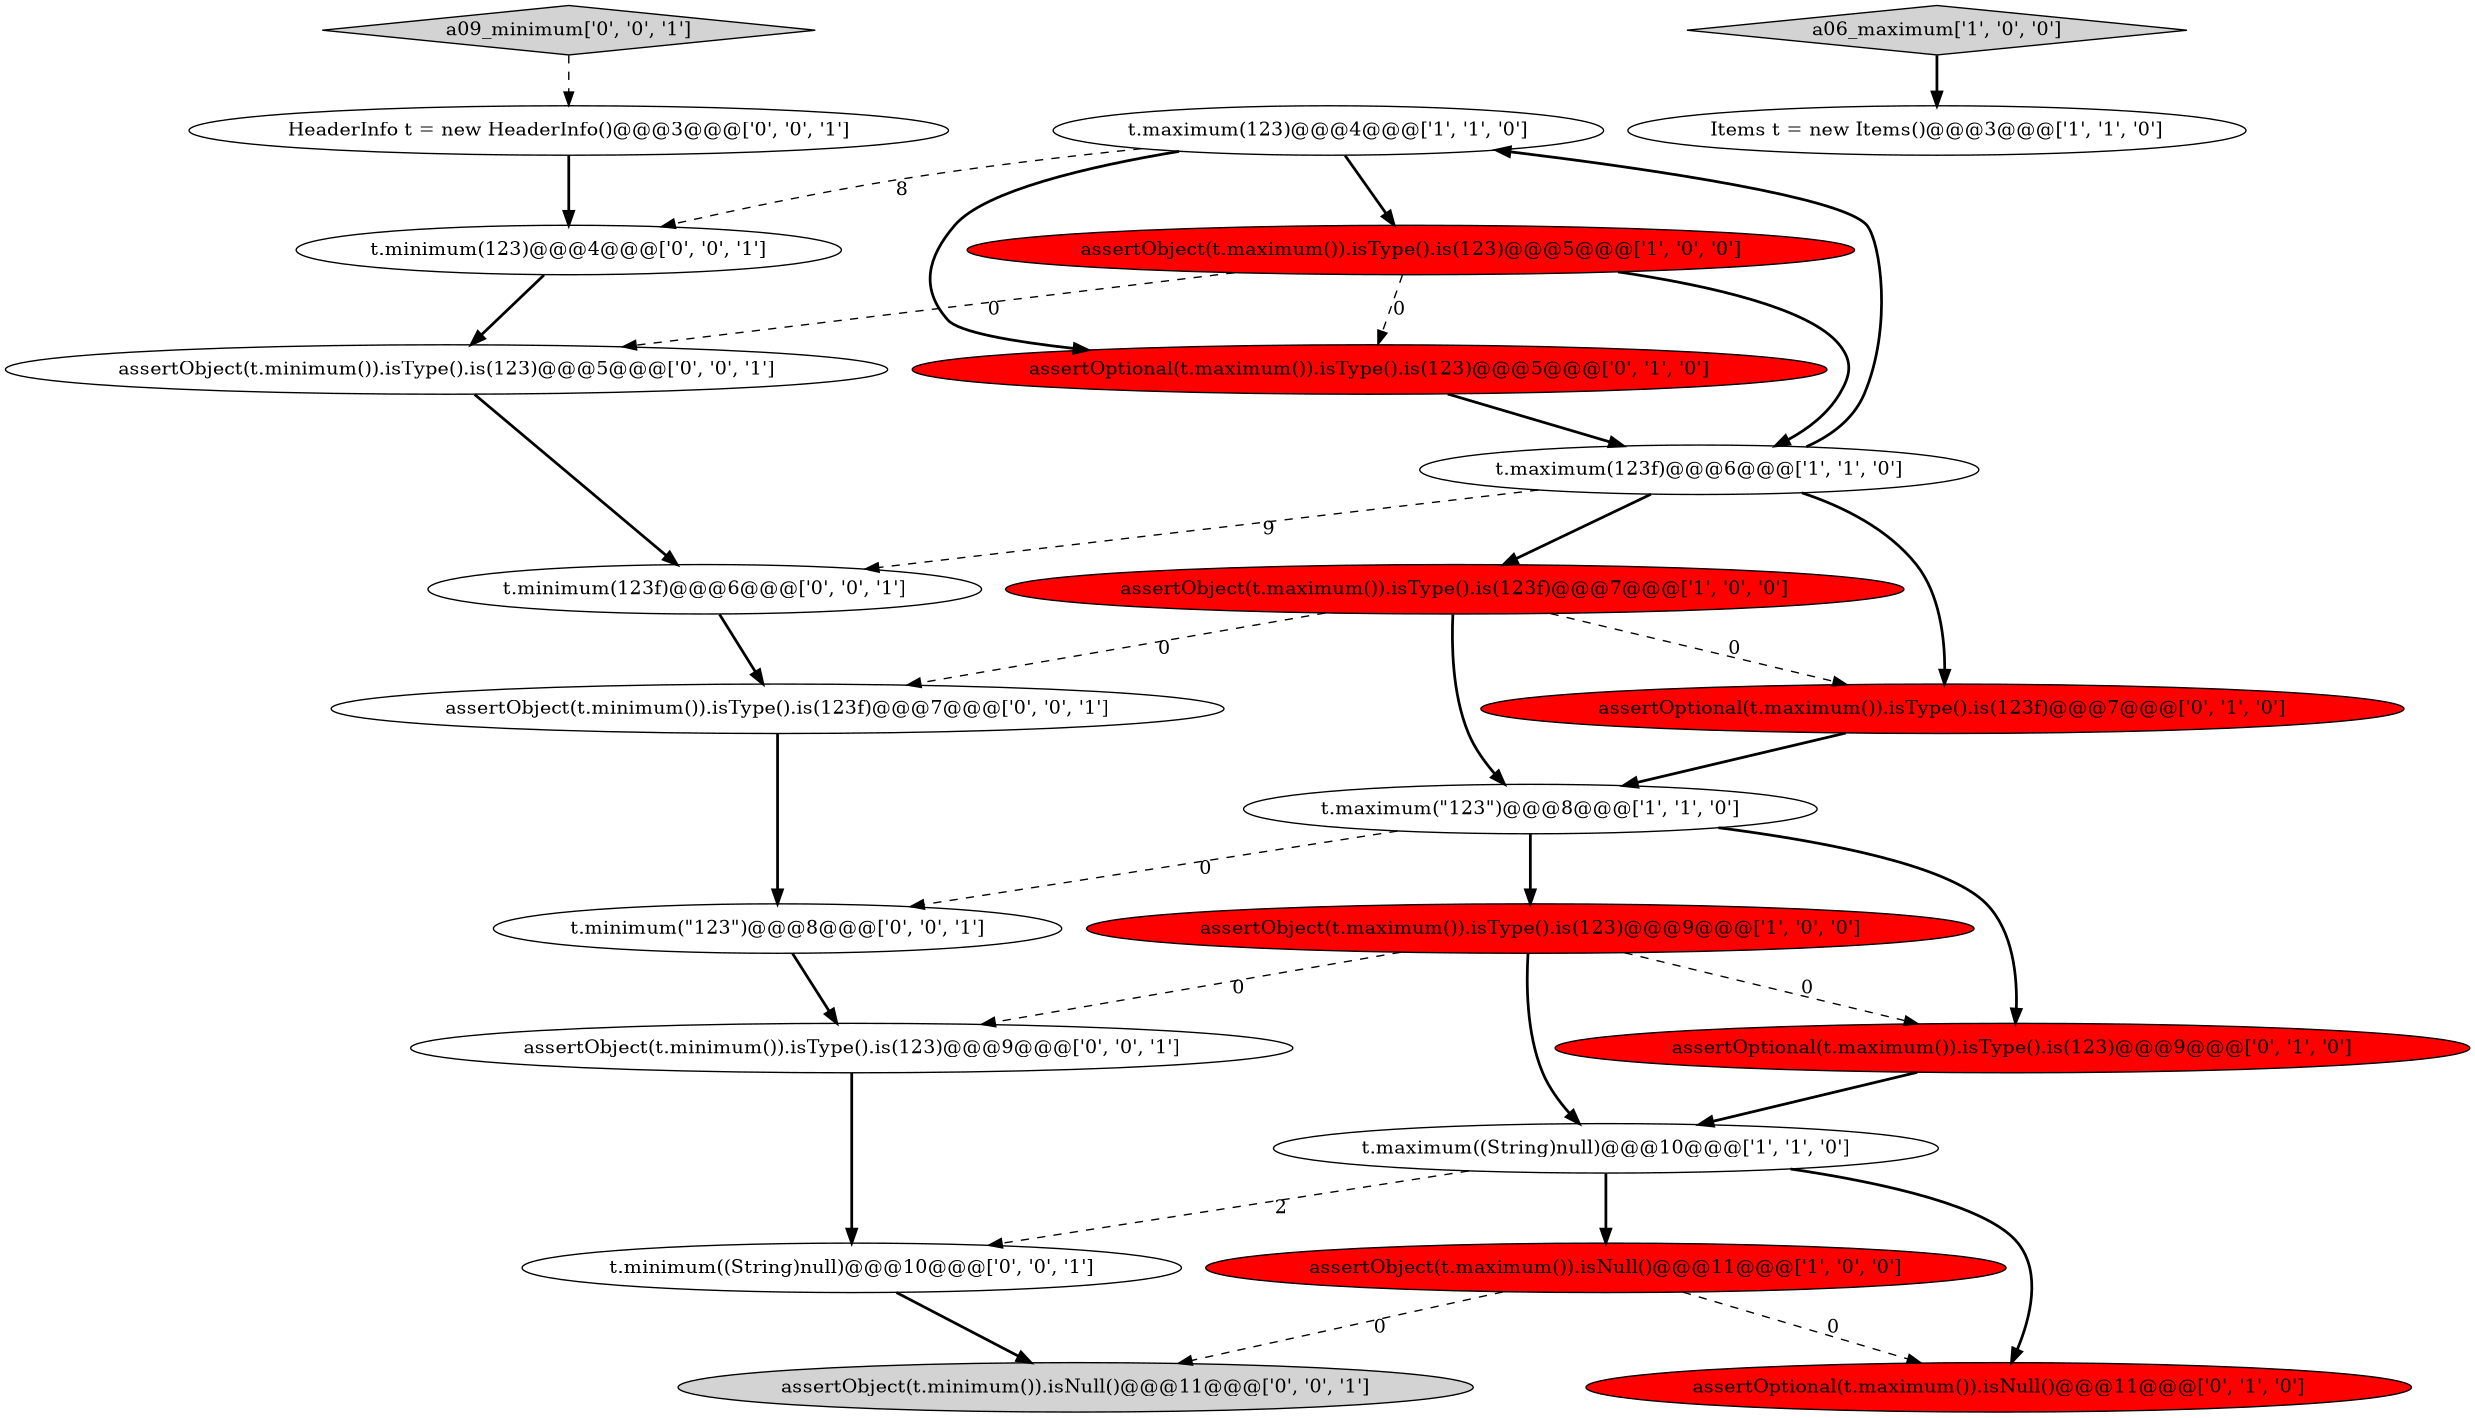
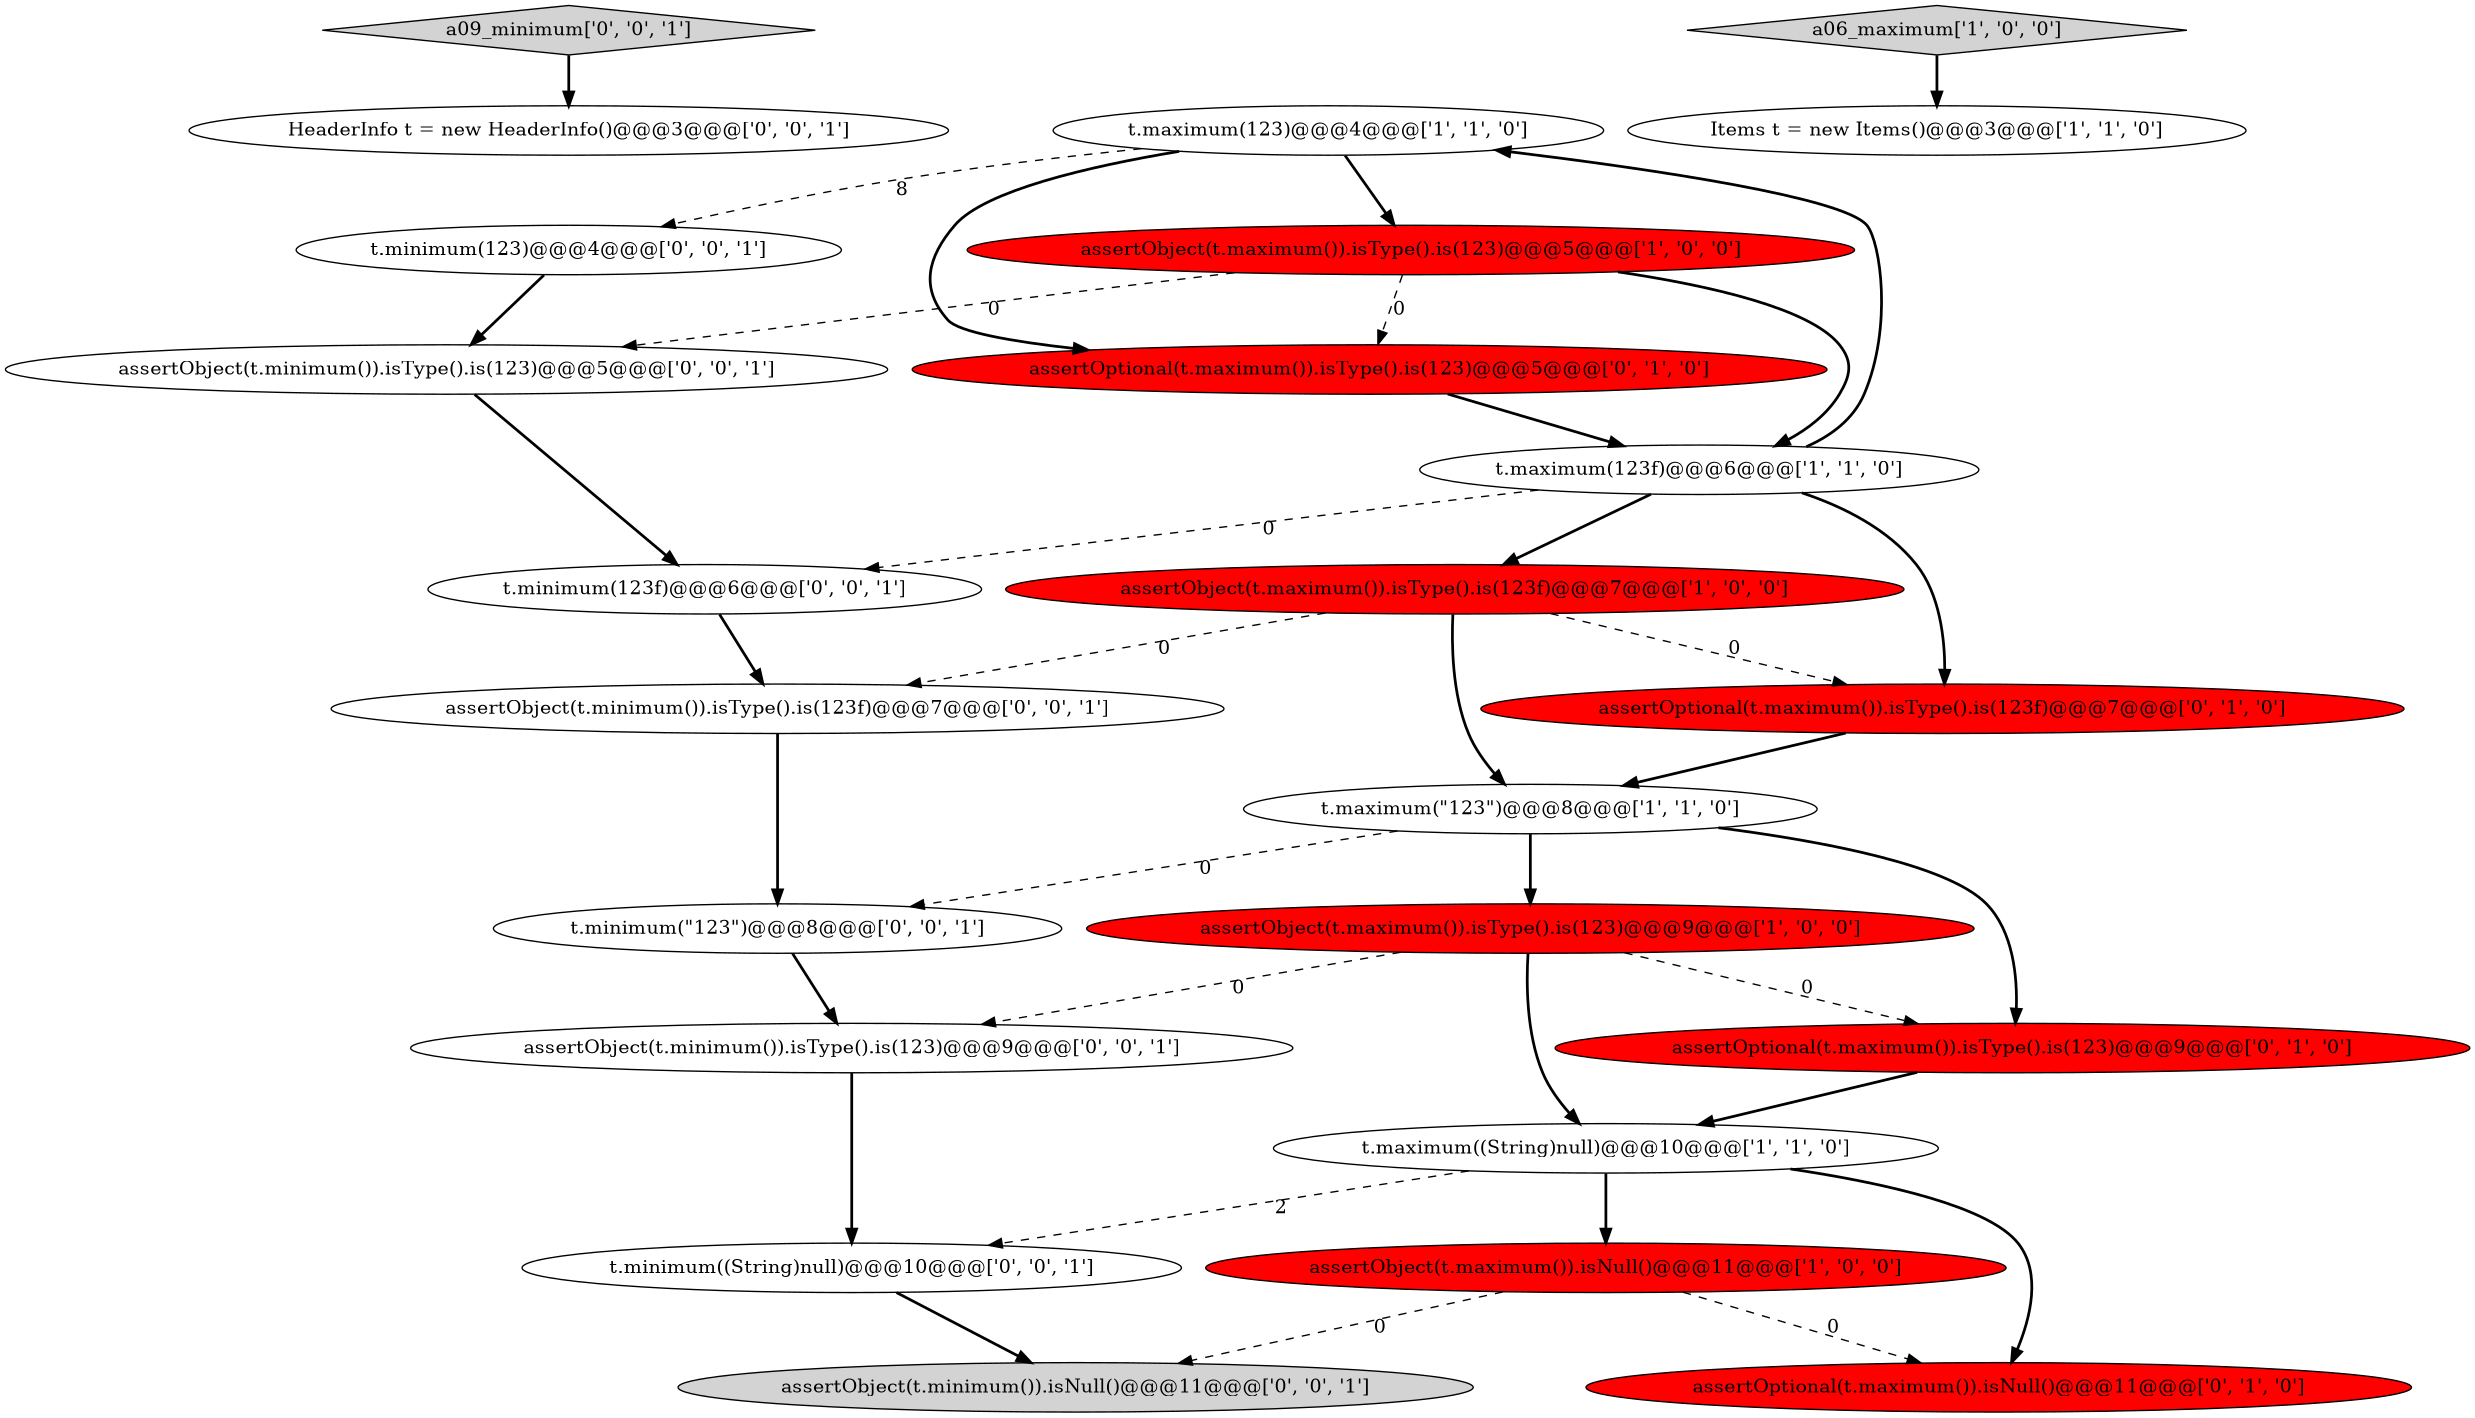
(569, 74) -> (569, 74)
(569, 183) -> none
(1269, 530) -> (1269, 530)
